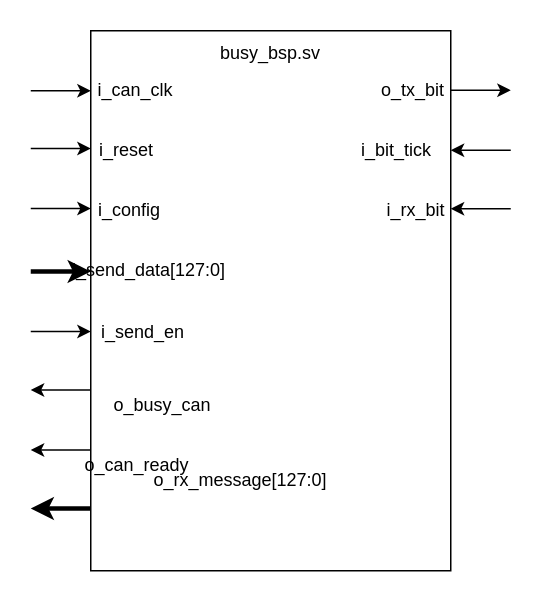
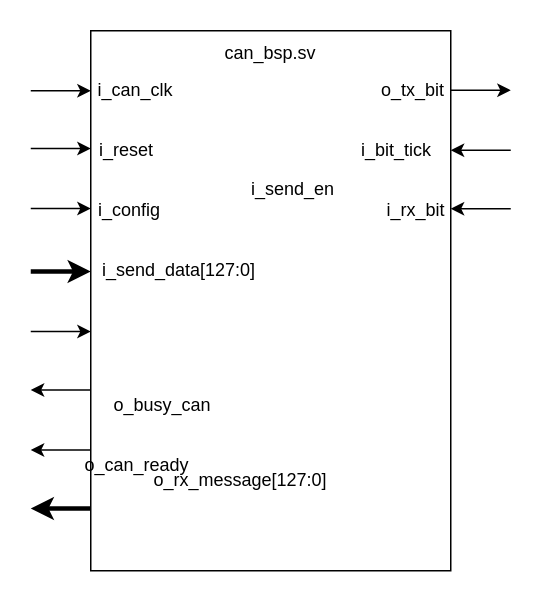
(149, 271) -> (179, 271)
(271, 301) -> (271, 301)
(143, 332) -> (293, 190)
